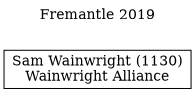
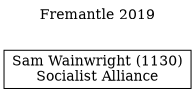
(98, 69) -> (98, 69)
